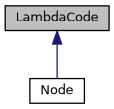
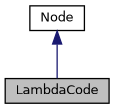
(57, 61) -> (57, 61)
